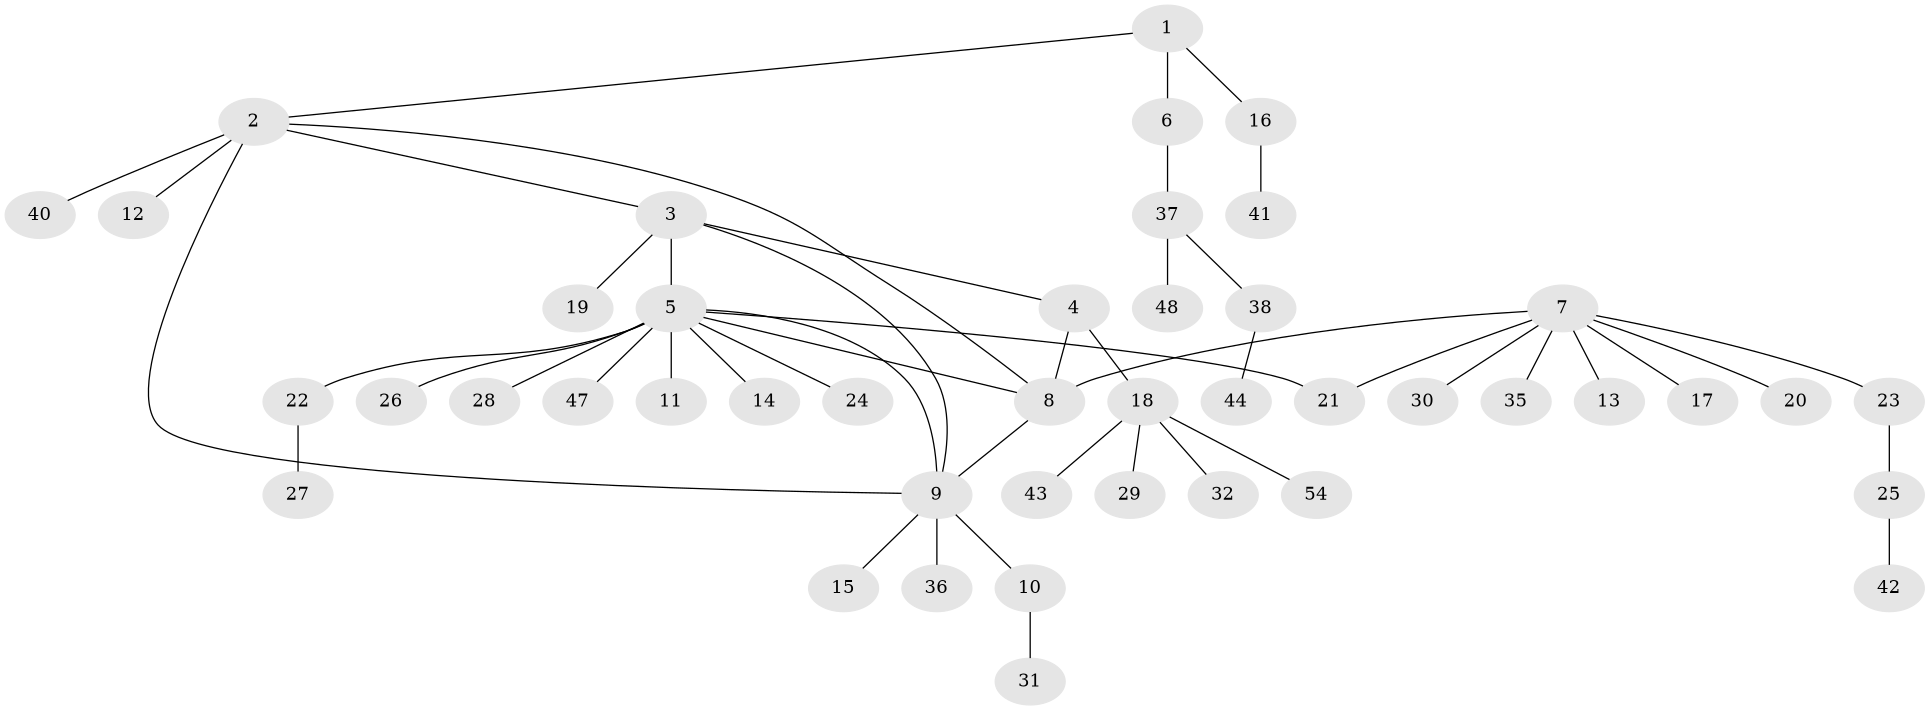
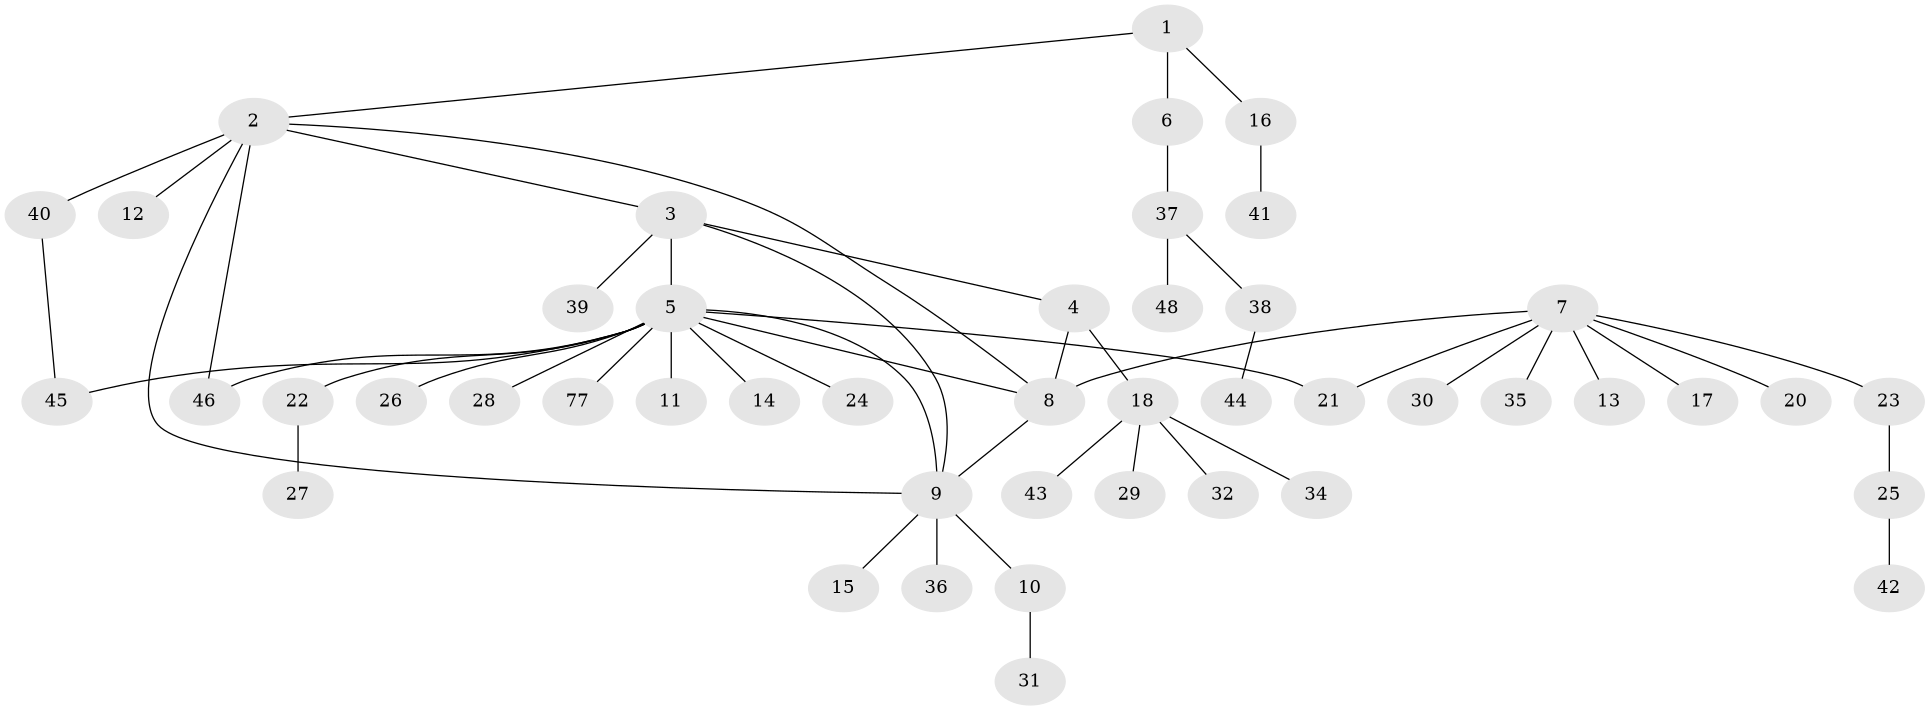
(578, 308) -> (578, 308)
none -> (57, 402)
none -> (205, 402)
(578, 402) -> (578, 402)
(1317, 495) -> (1317, 495)
